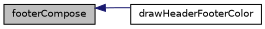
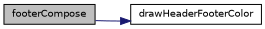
(118, 8) -> (108, 21)
